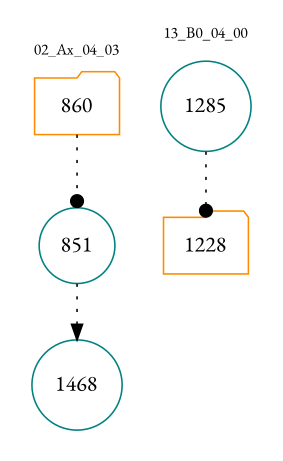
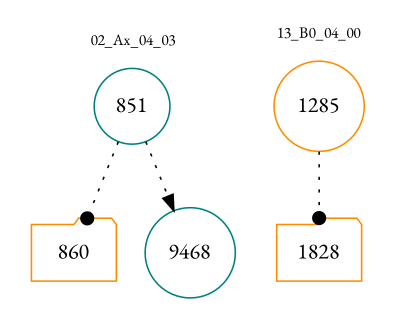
(206, 106) -> (319, 106)
(77, 165) -> (104, 177)
(206, 246) -> (319, 253)
(77, 385) -> (190, 253)
